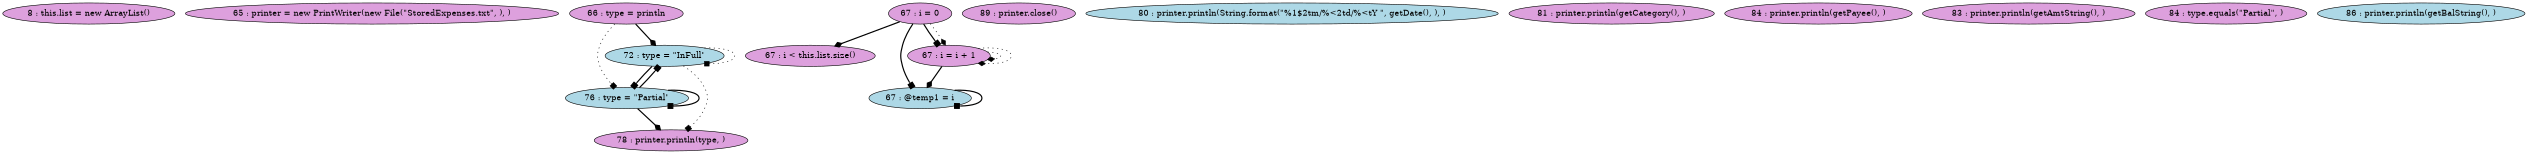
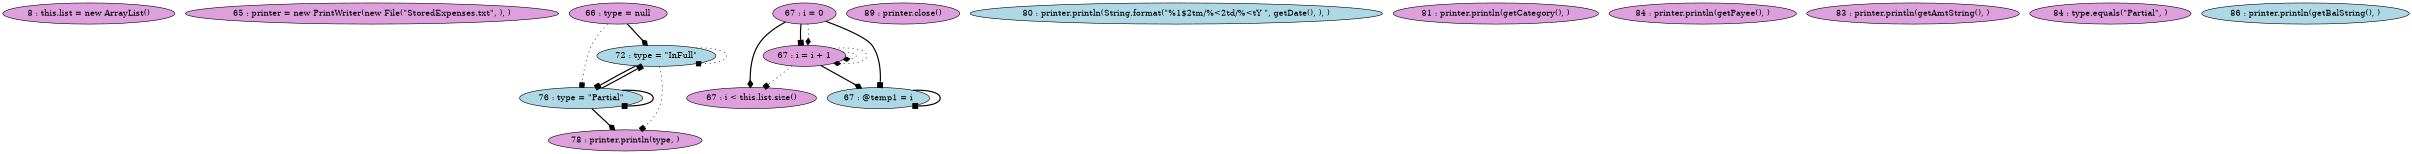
(626, 14) -> (618, 14)
none -> (781, 75)
